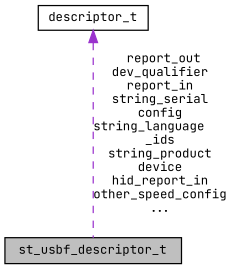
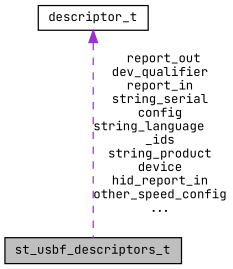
(93, 251) -> (93, 251)
